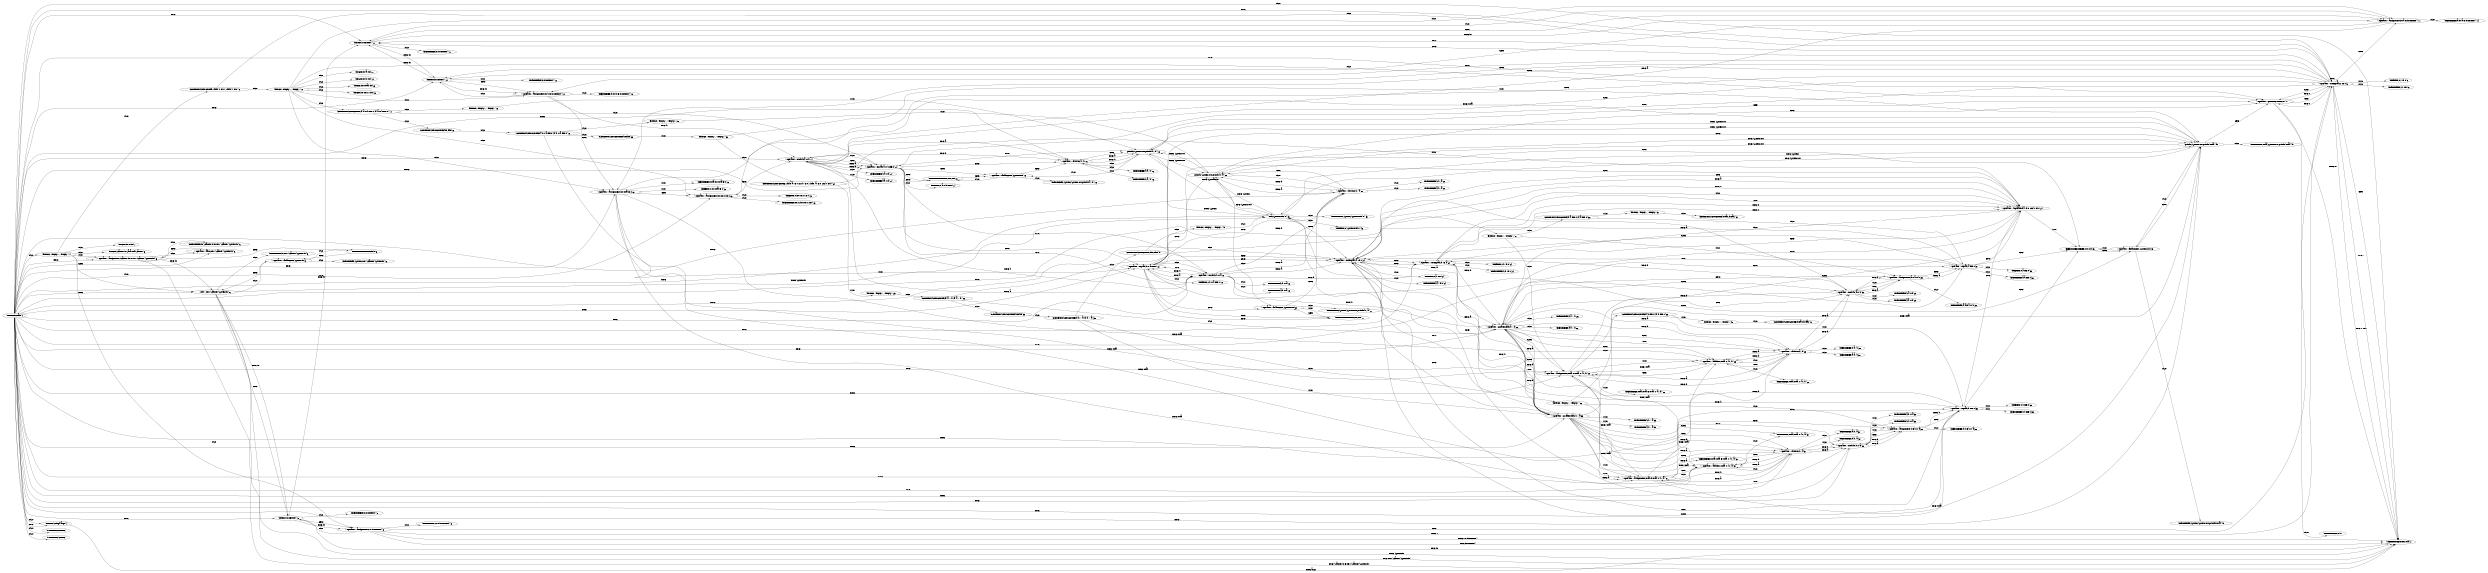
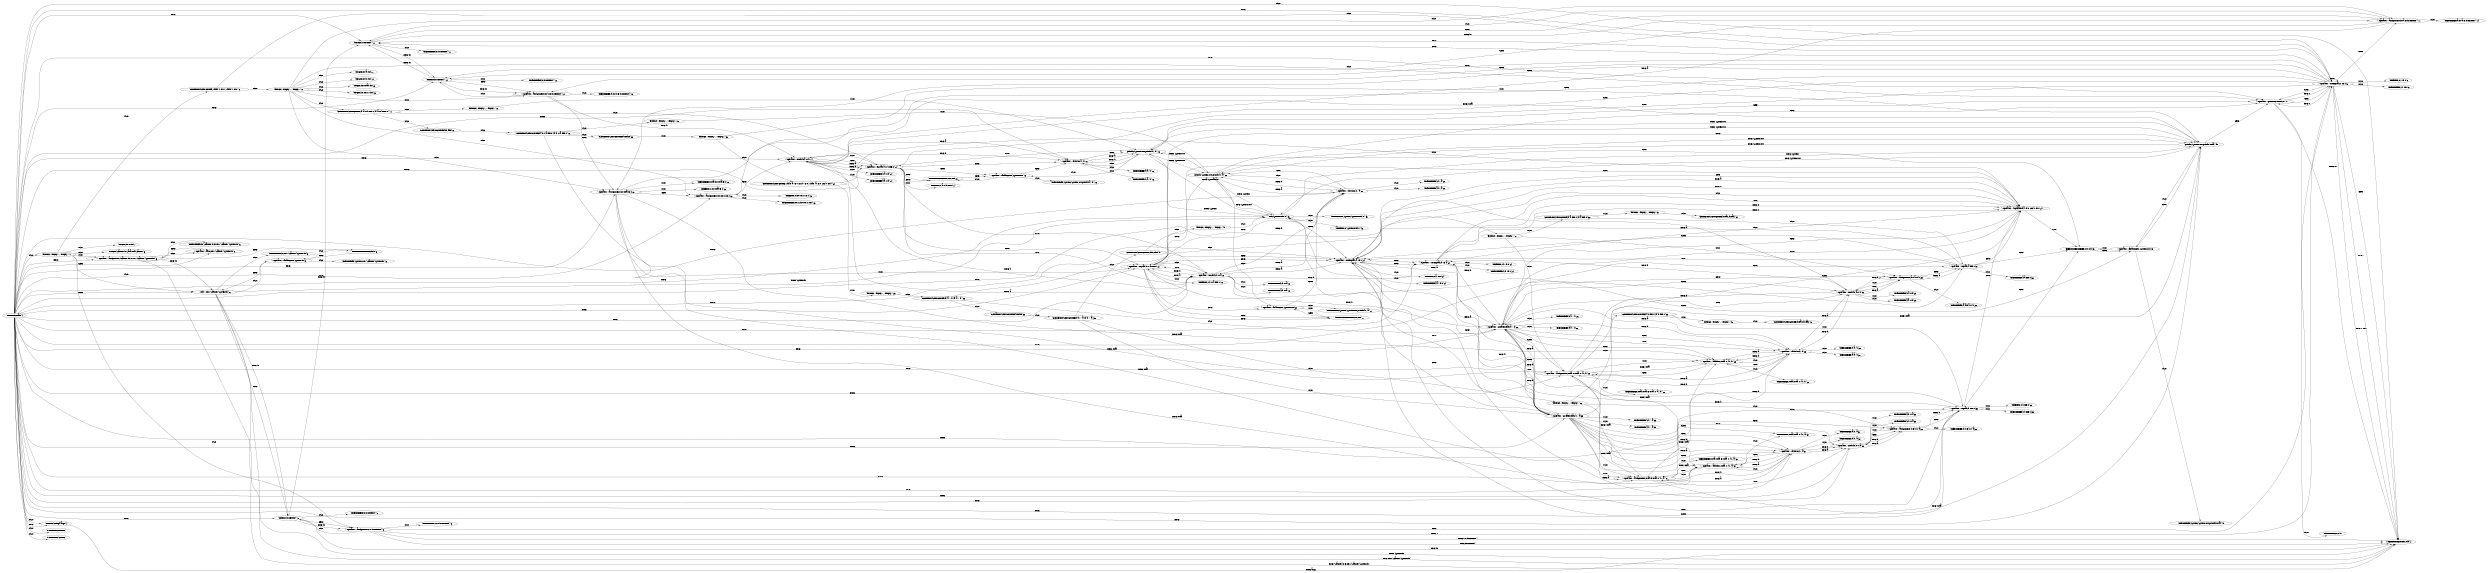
(2272, 145) -> none
(2022, 271) -> none
(1684, 461) -> (1684, 461)
